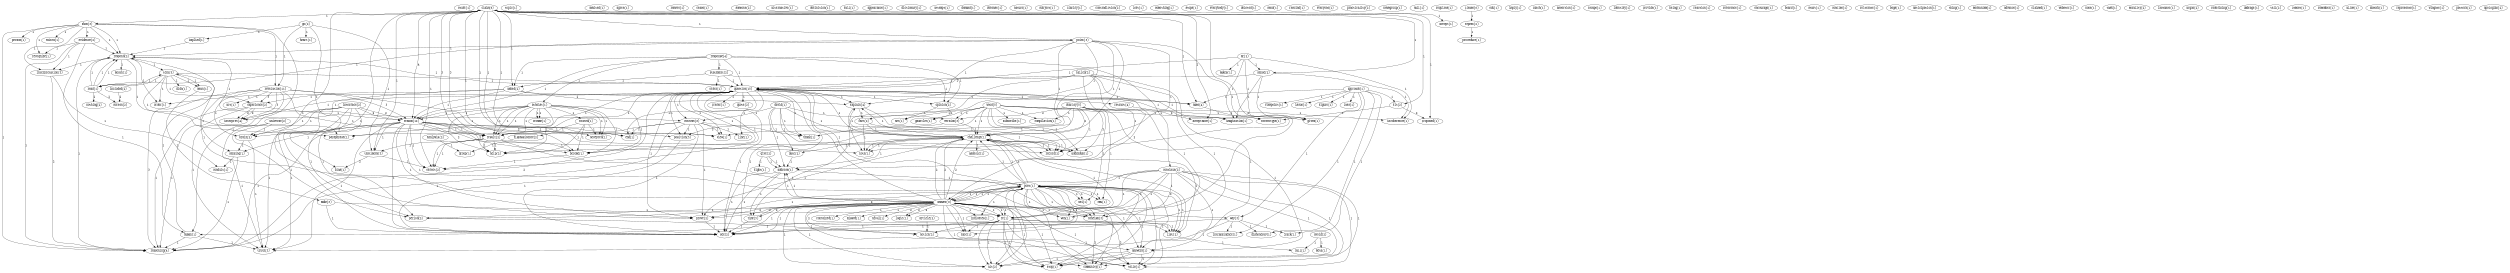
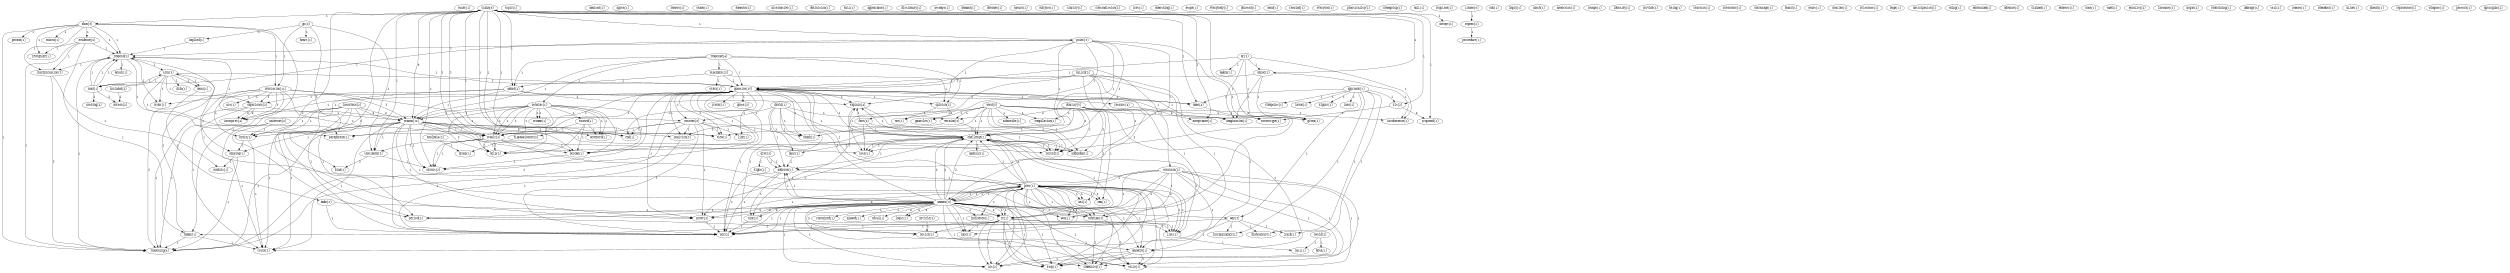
(860, 112) -> (858, 115)
